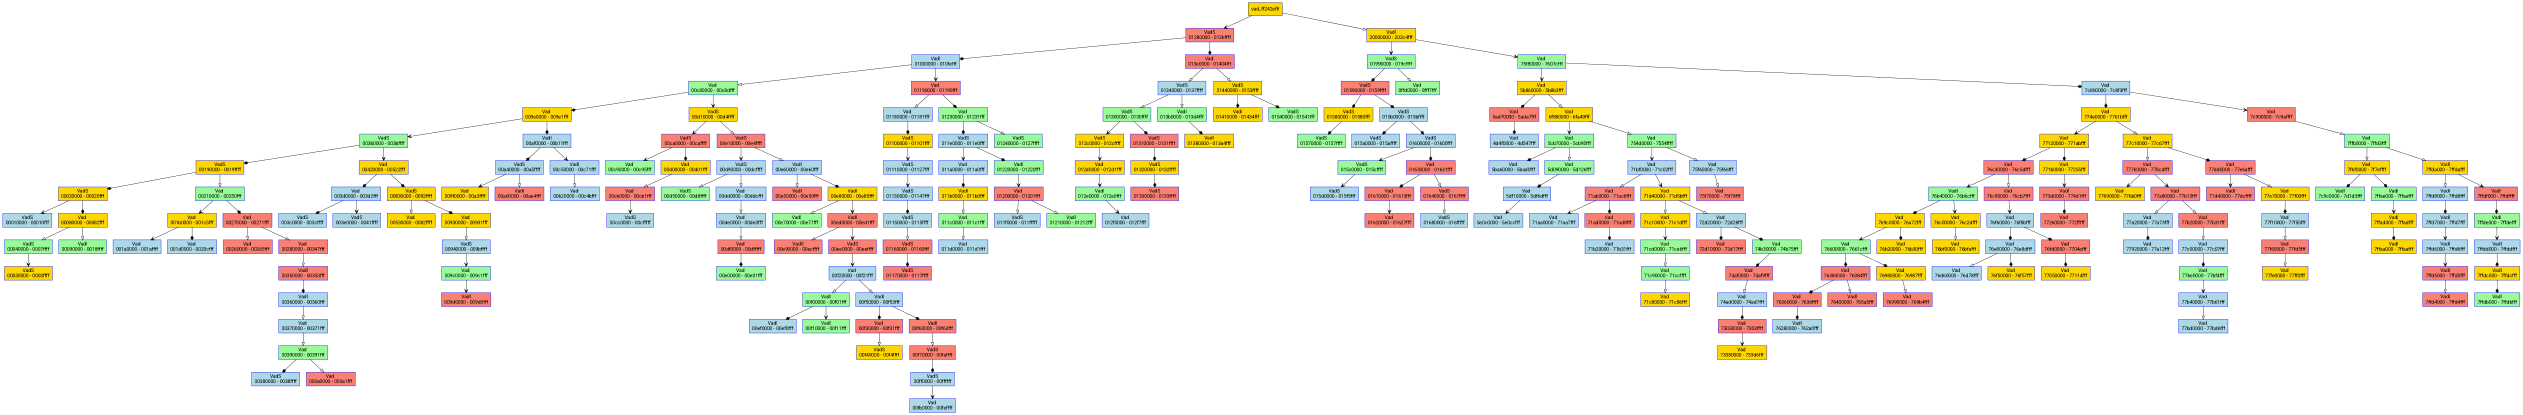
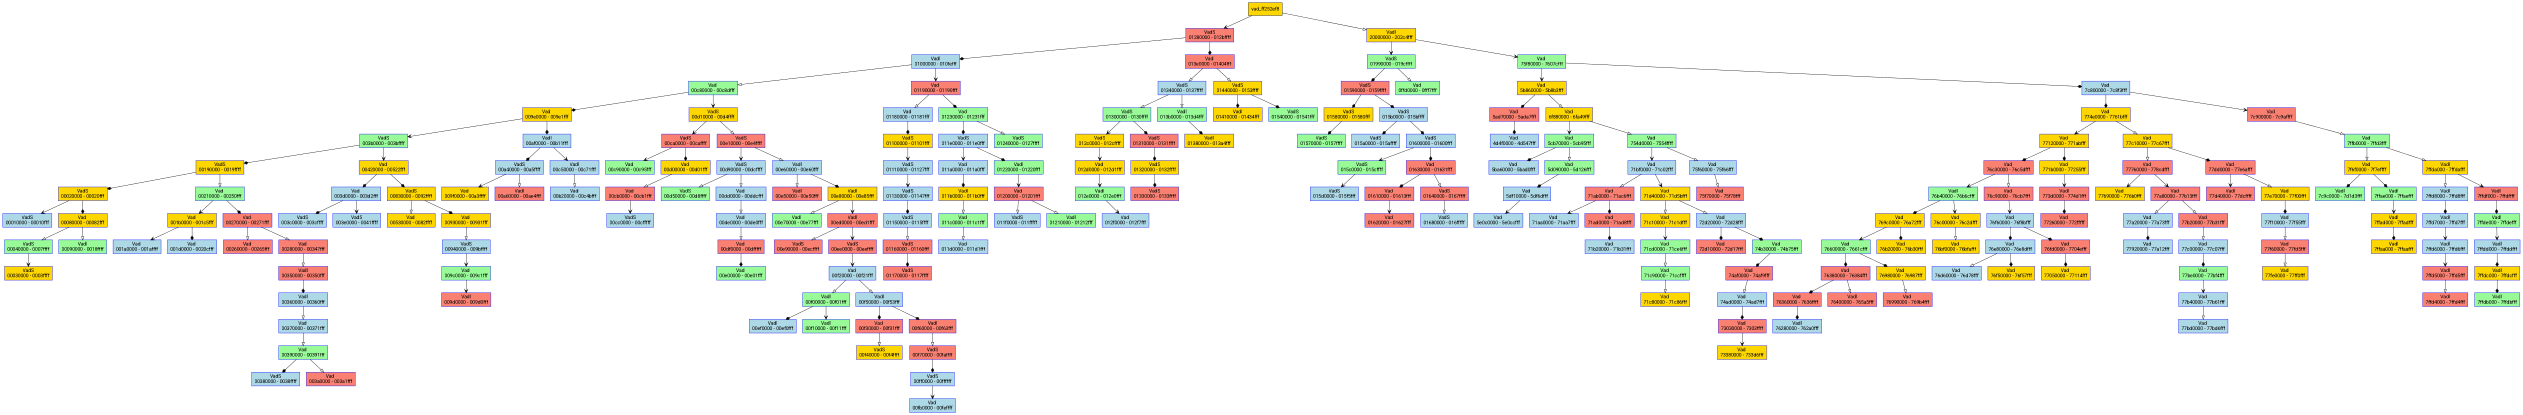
(1265, 9) -> (1265, 9)
